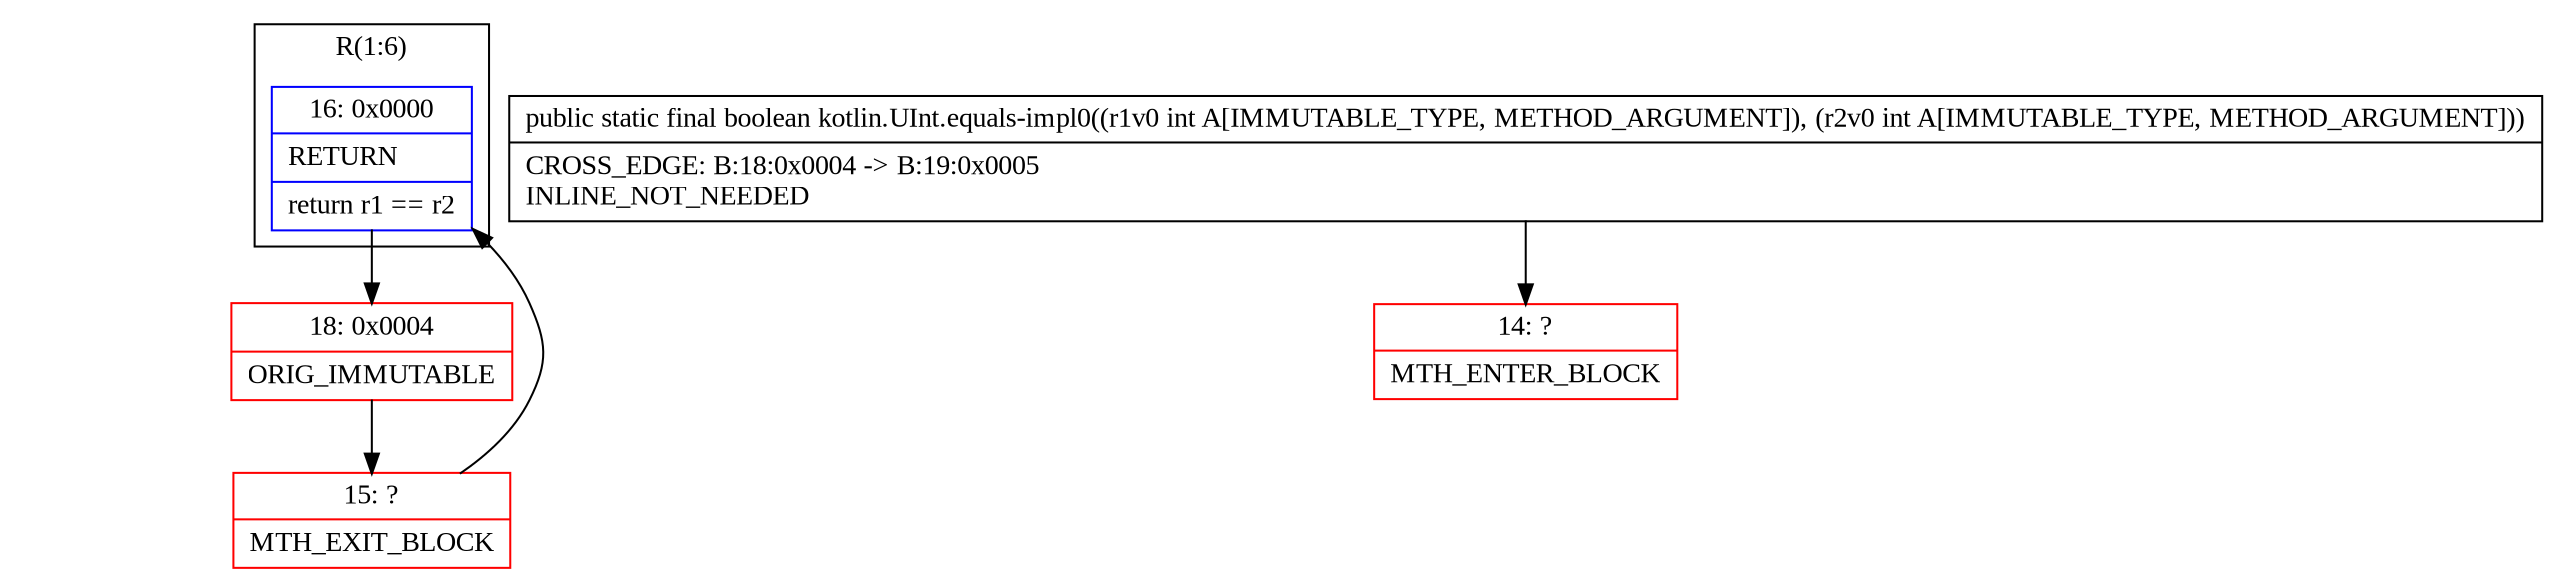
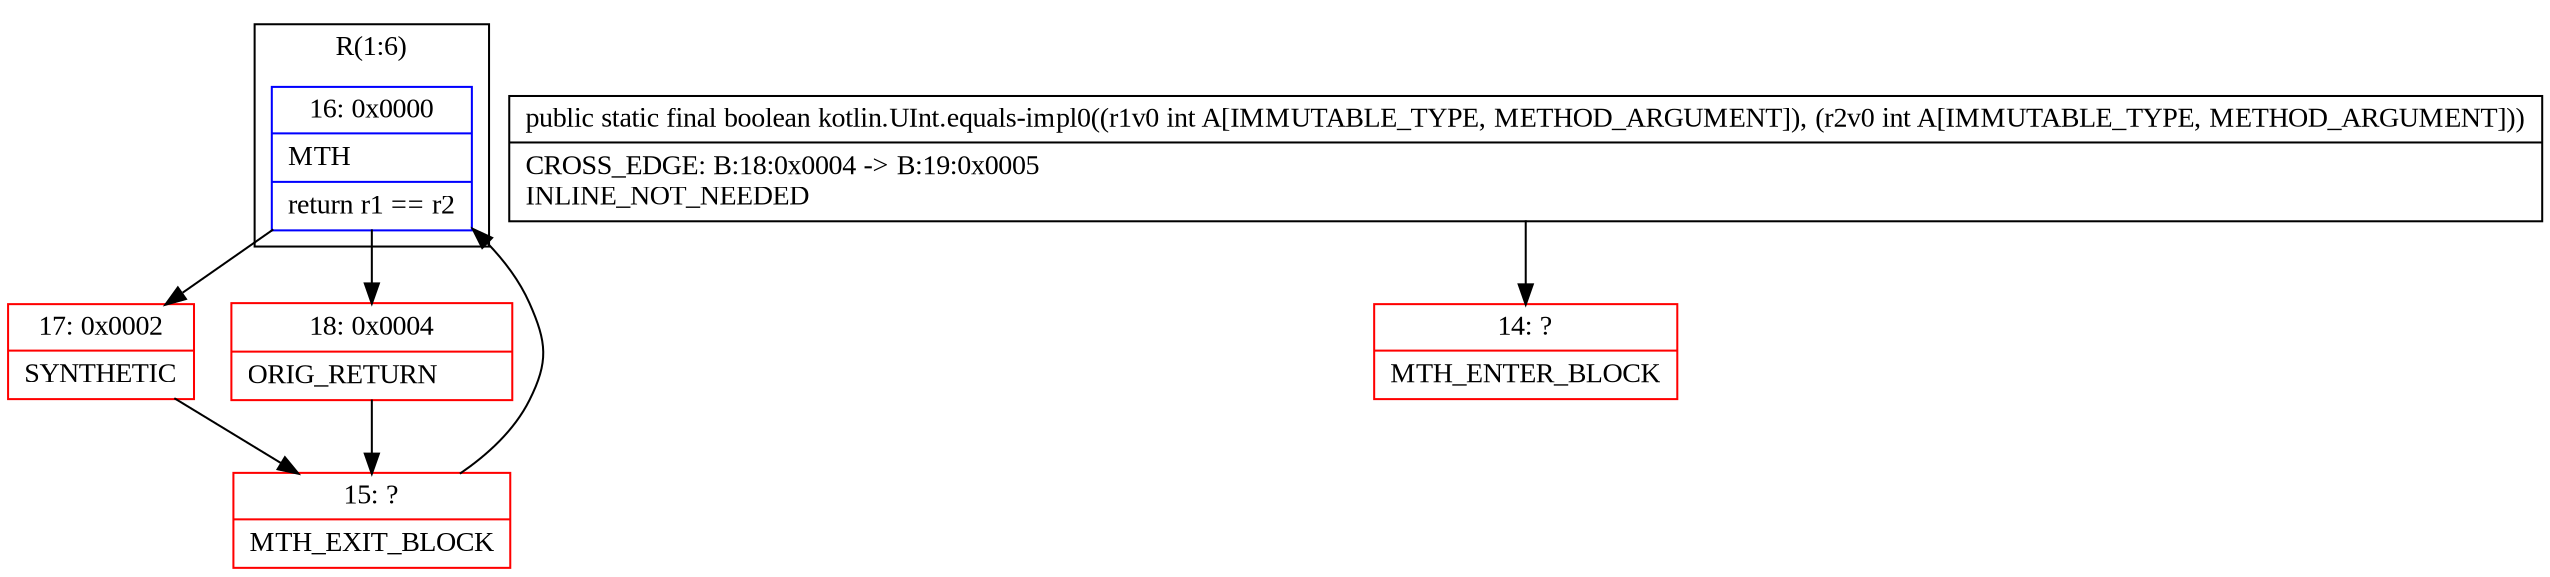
(344, 157) -> (319, 157)
none -> (101, 352)
(372, 375) -> (343, 375)
